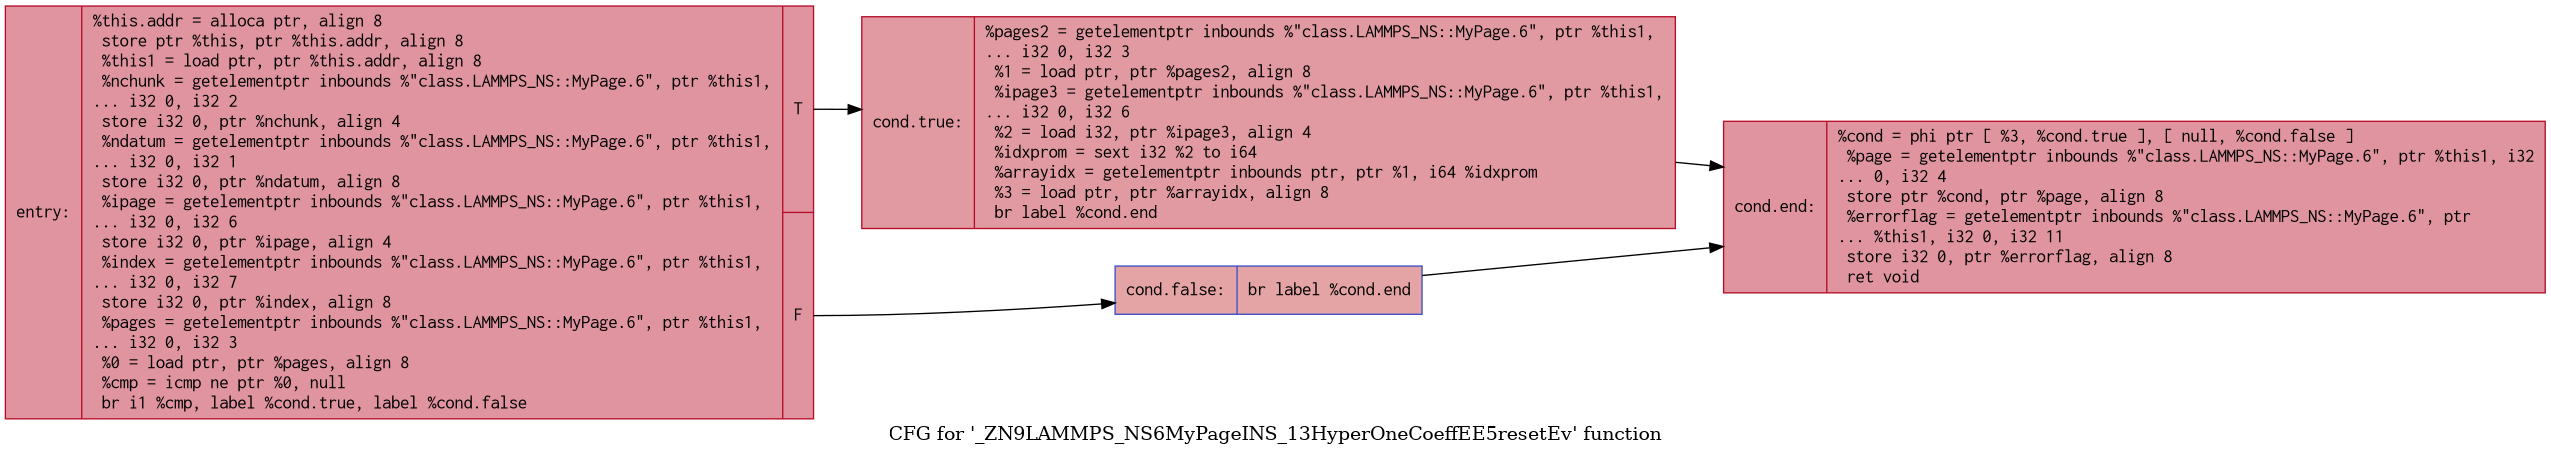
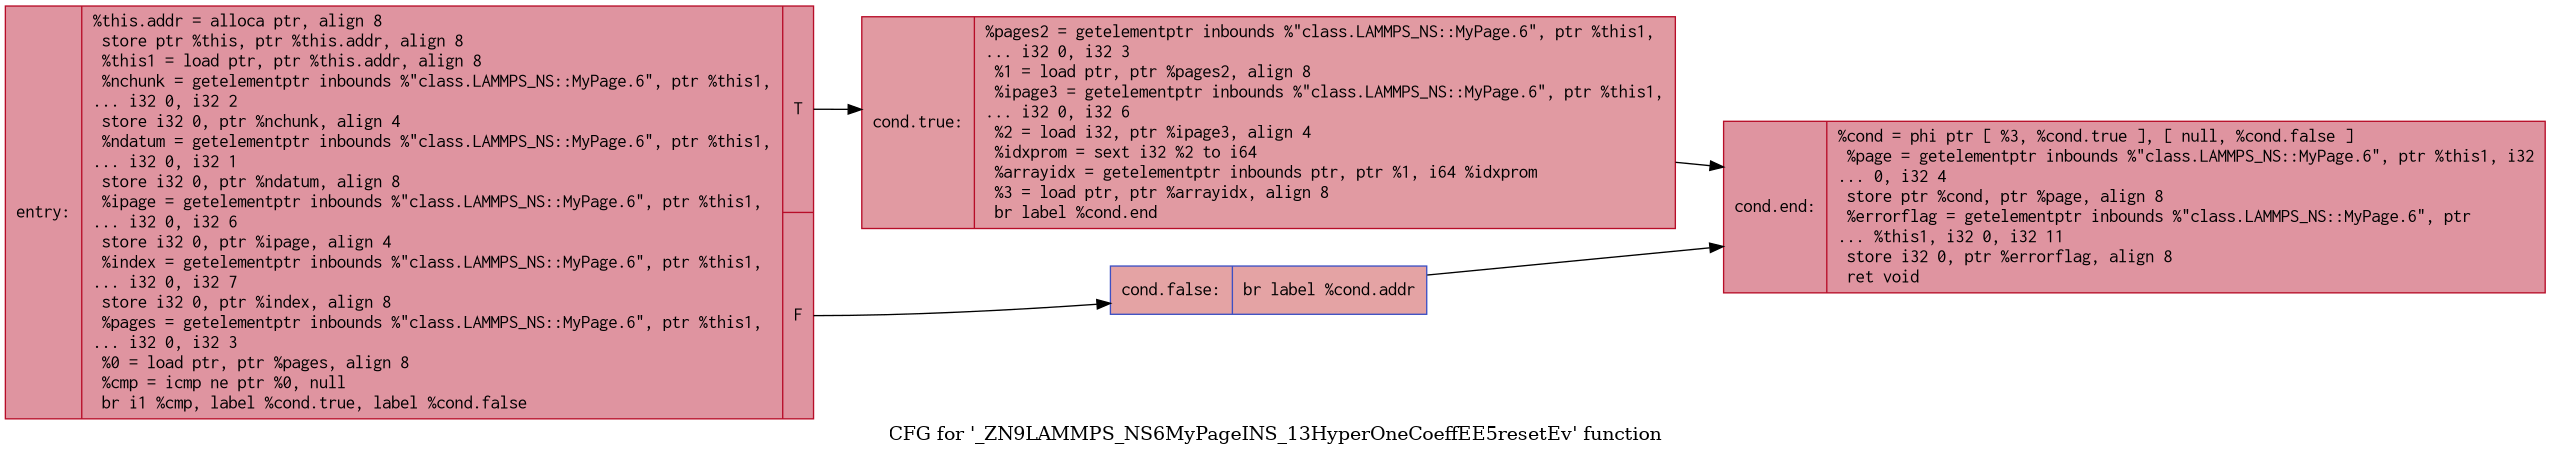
(1330, 290) -> (1330, 290)
